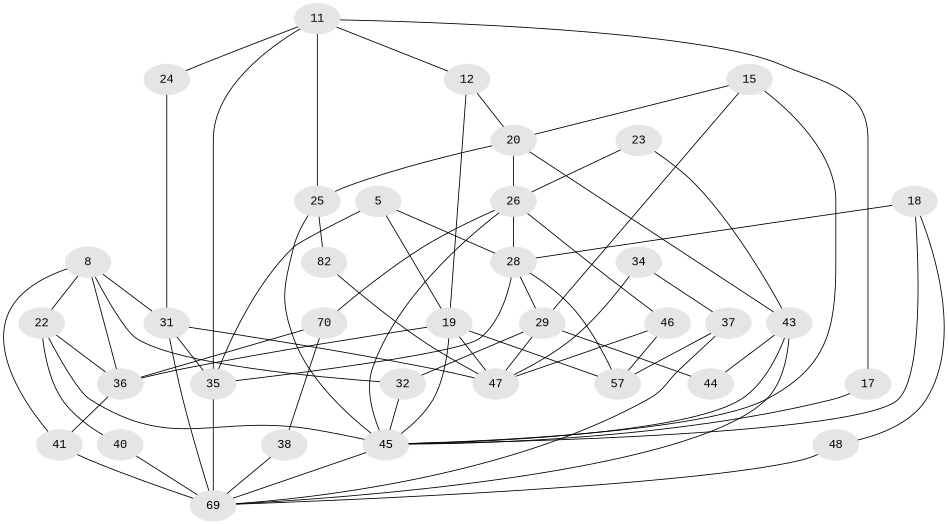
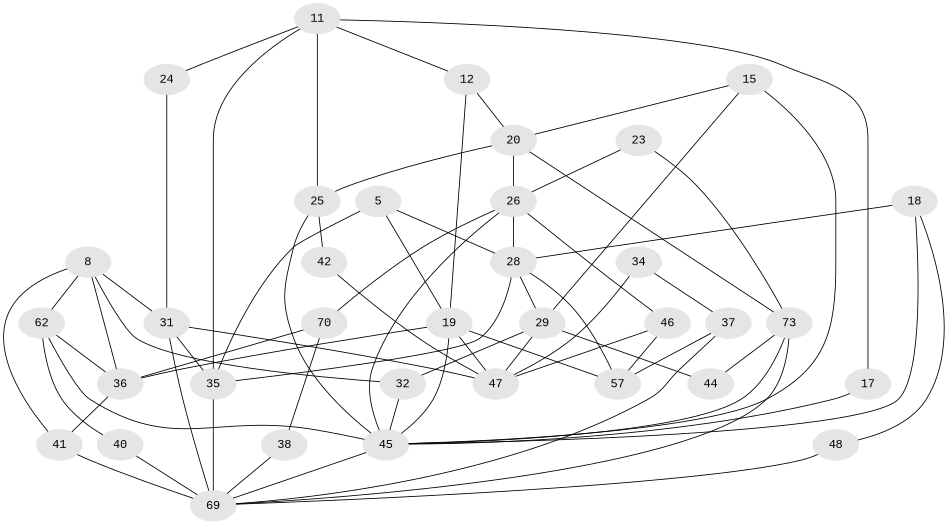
(324, 262) -> (324, 262)
(42, 323) -> (42, 323)
(789, 323) -> (789, 323)
